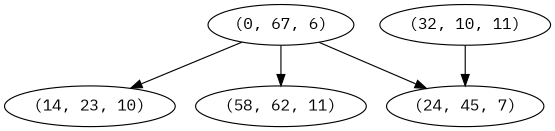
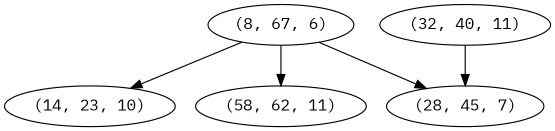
(281, 25) -> (281, 25)
(465, 25) -> (465, 25)
(465, 106) -> (465, 106)
